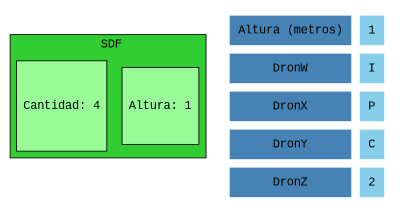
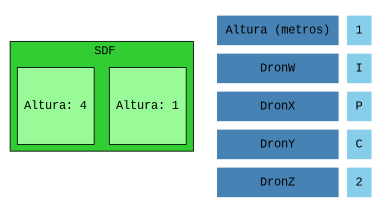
(62, 106) -> (56, 106)
